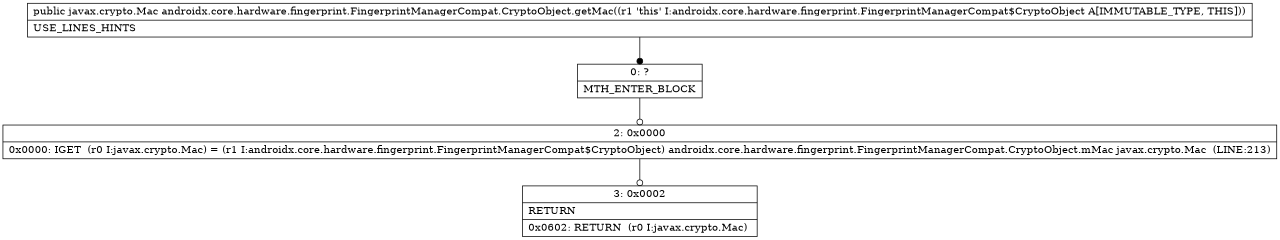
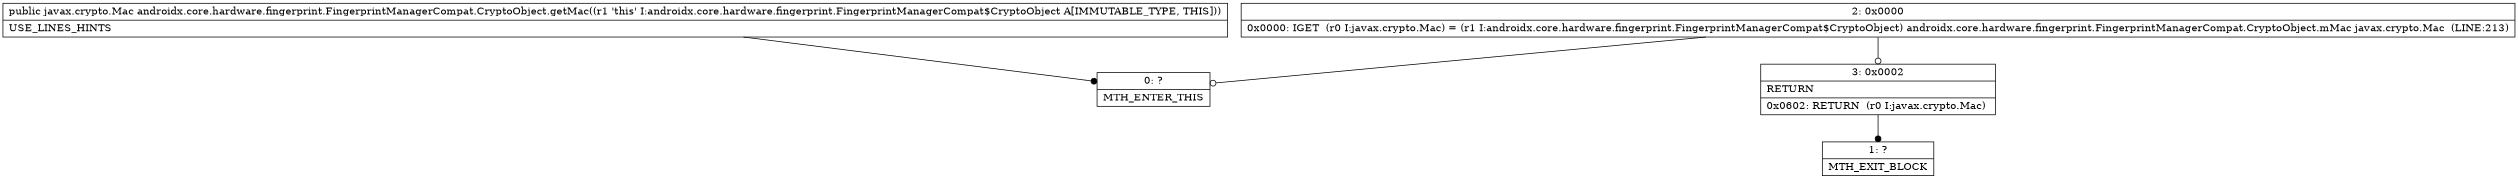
(640, 89) -> (1154, 98)
(640, 109) -> (1461, 60)
none -> (1878, 159)
